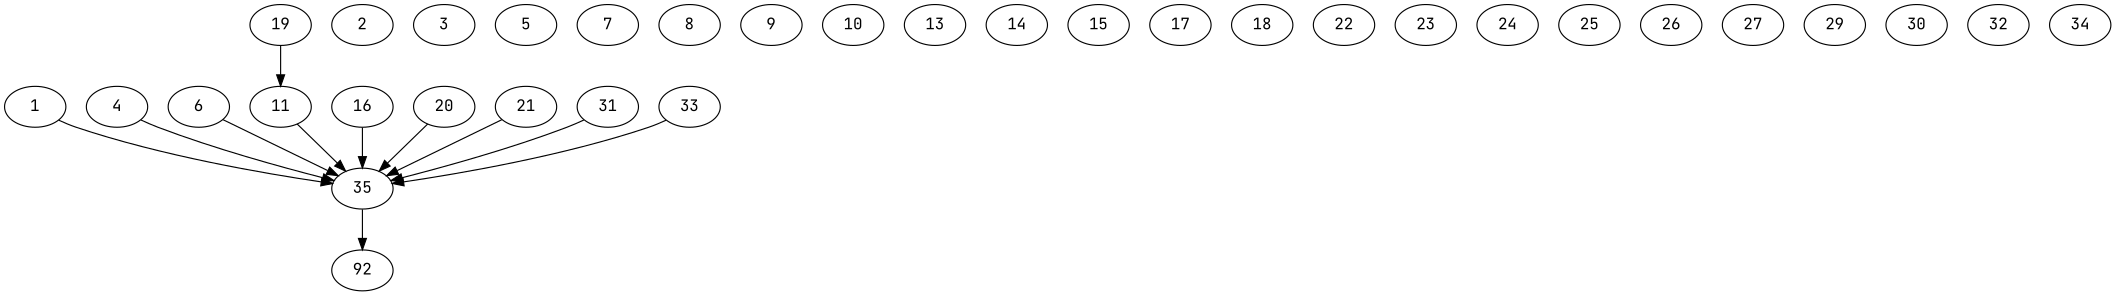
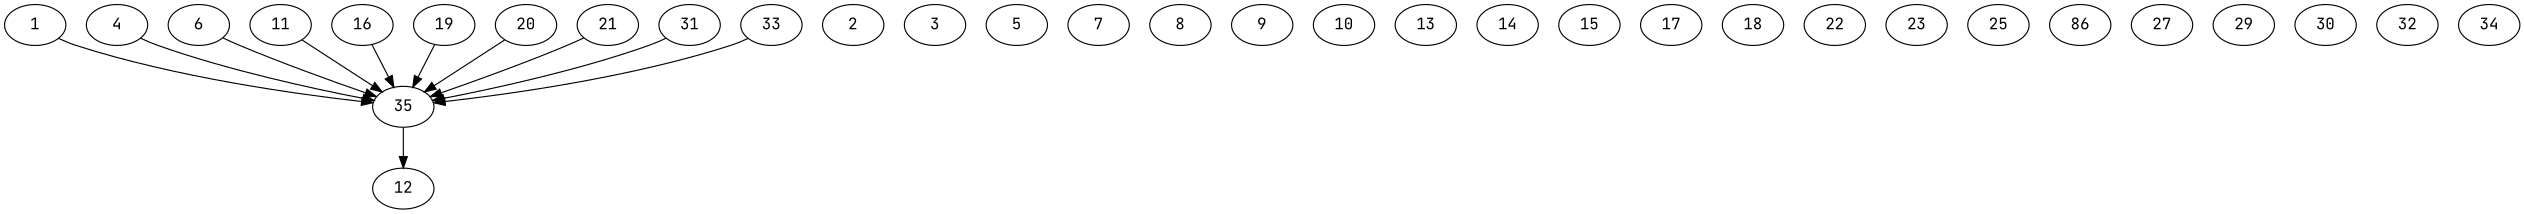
(1508, 25) -> none
(1671, 25) -> (2080, 25)
(281, 60) -> (426, 61)
(362, 270) -> (403, 189)
